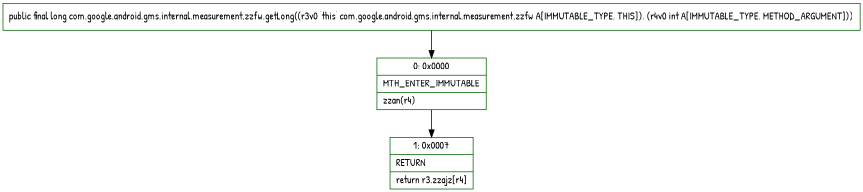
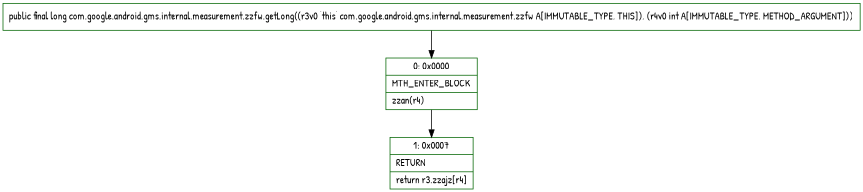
(432, 83) -> (432, 83)
